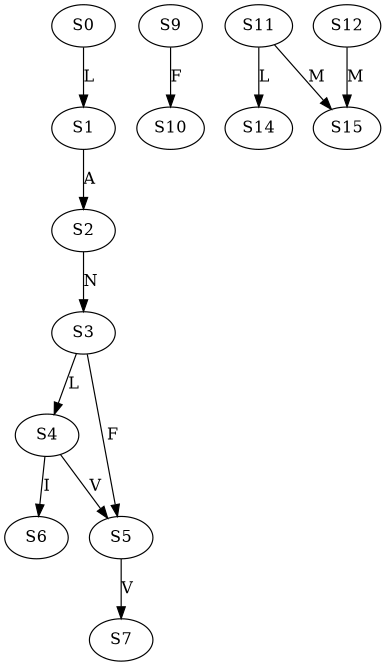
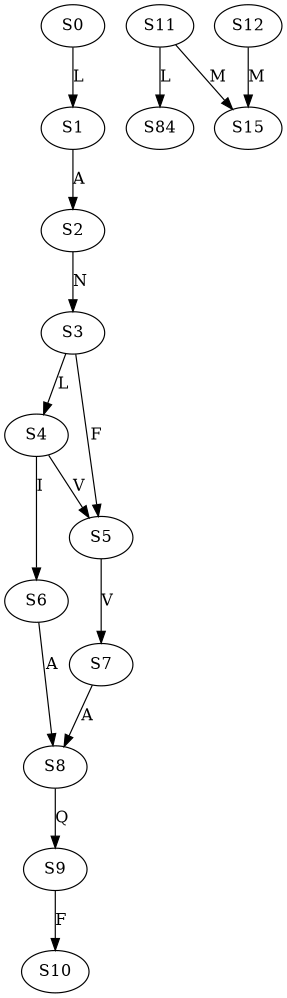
(259, 128) -> (160, 128)
none -> (55, 767)
